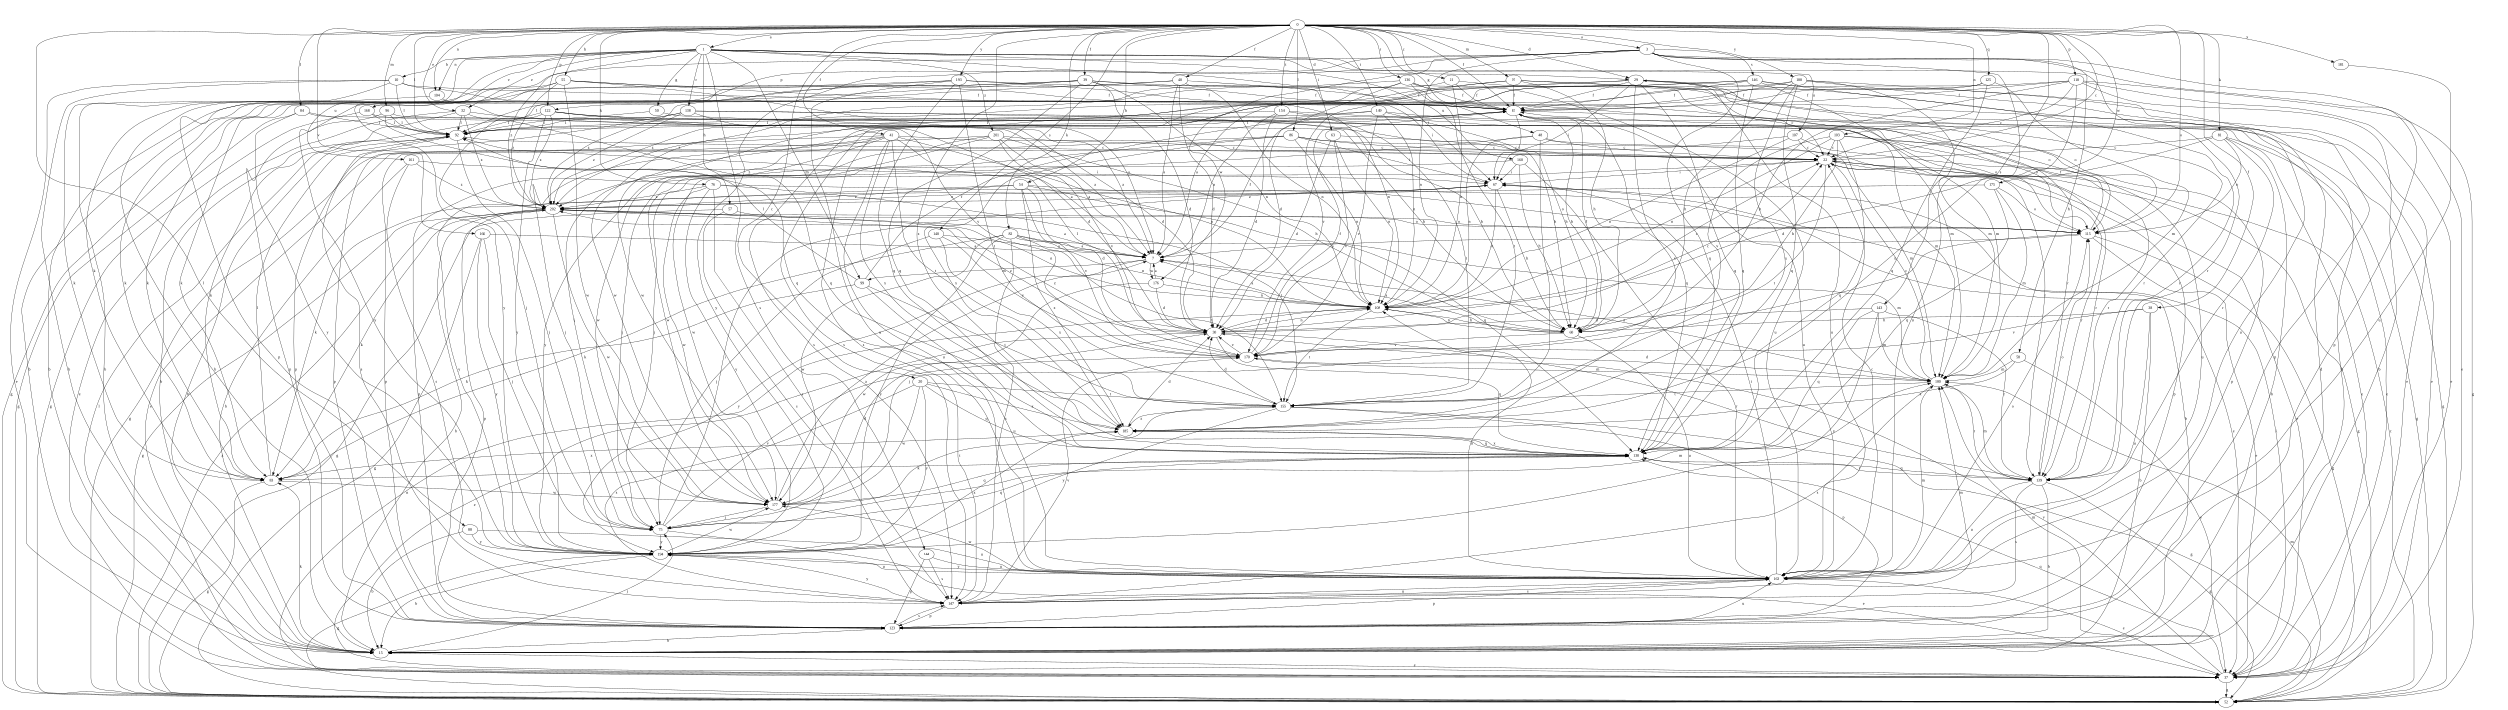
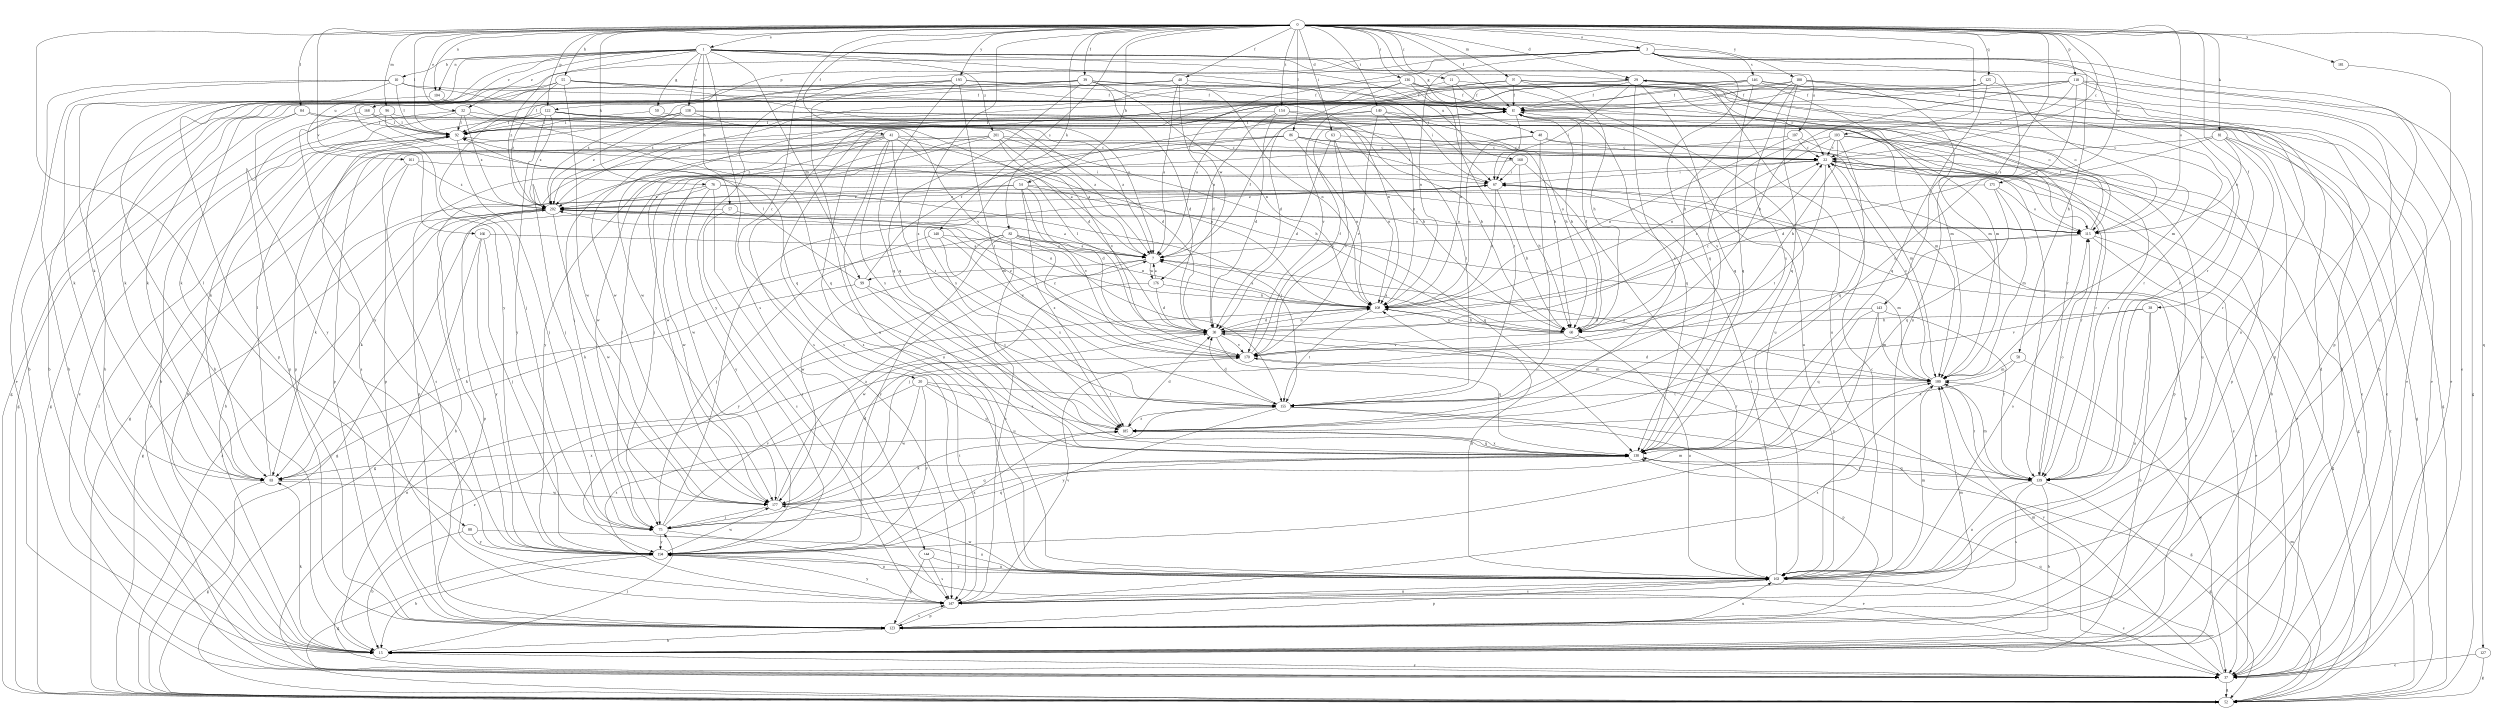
(1231, 346) -> (1232, 342)
none -> (2483, 653)
